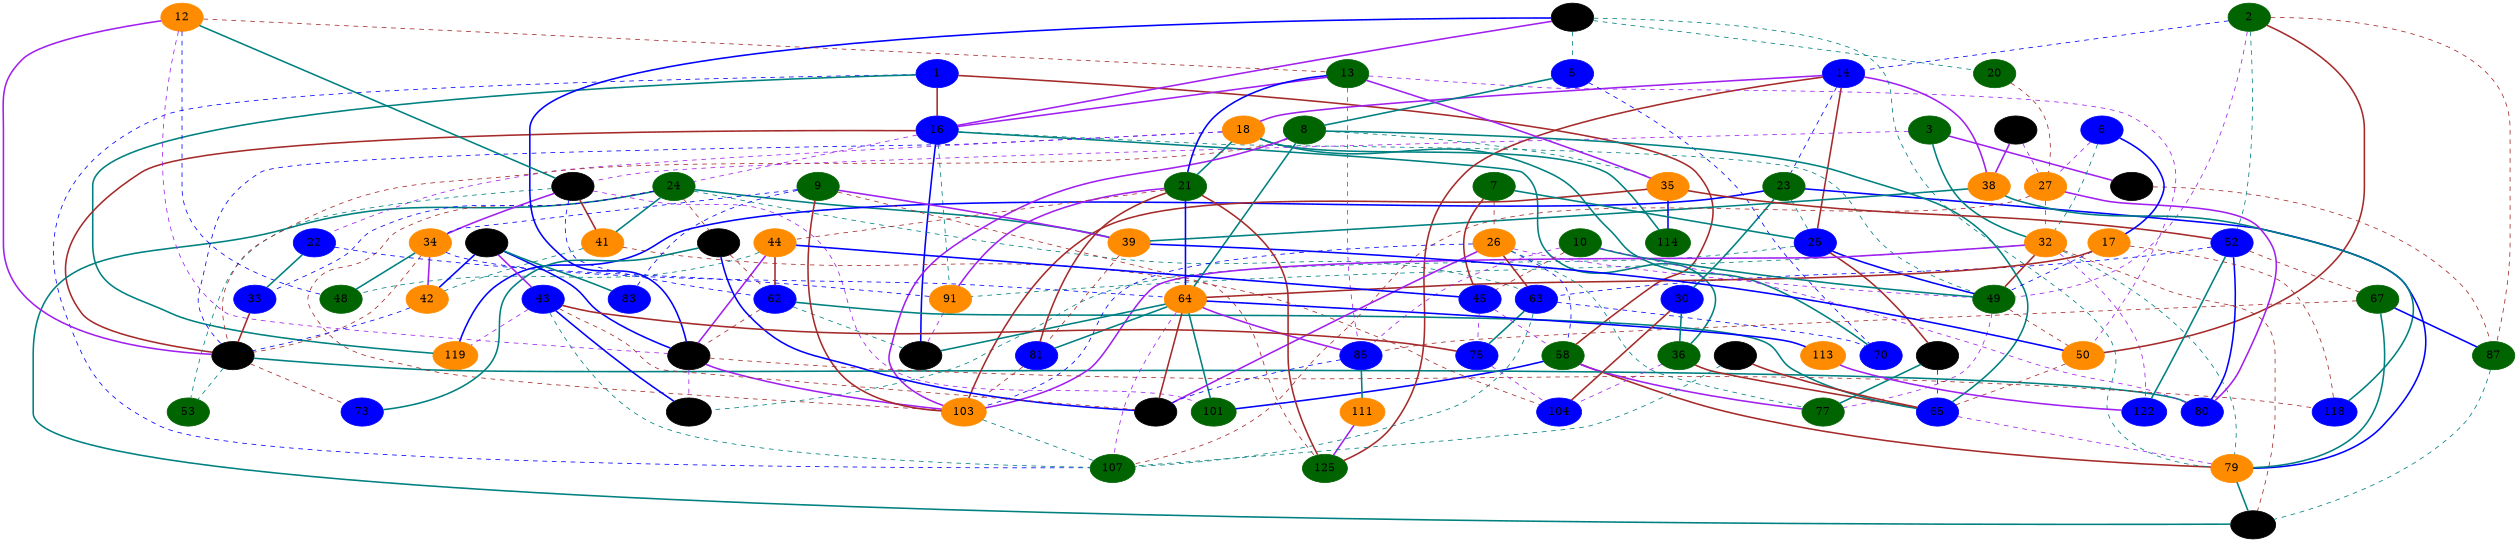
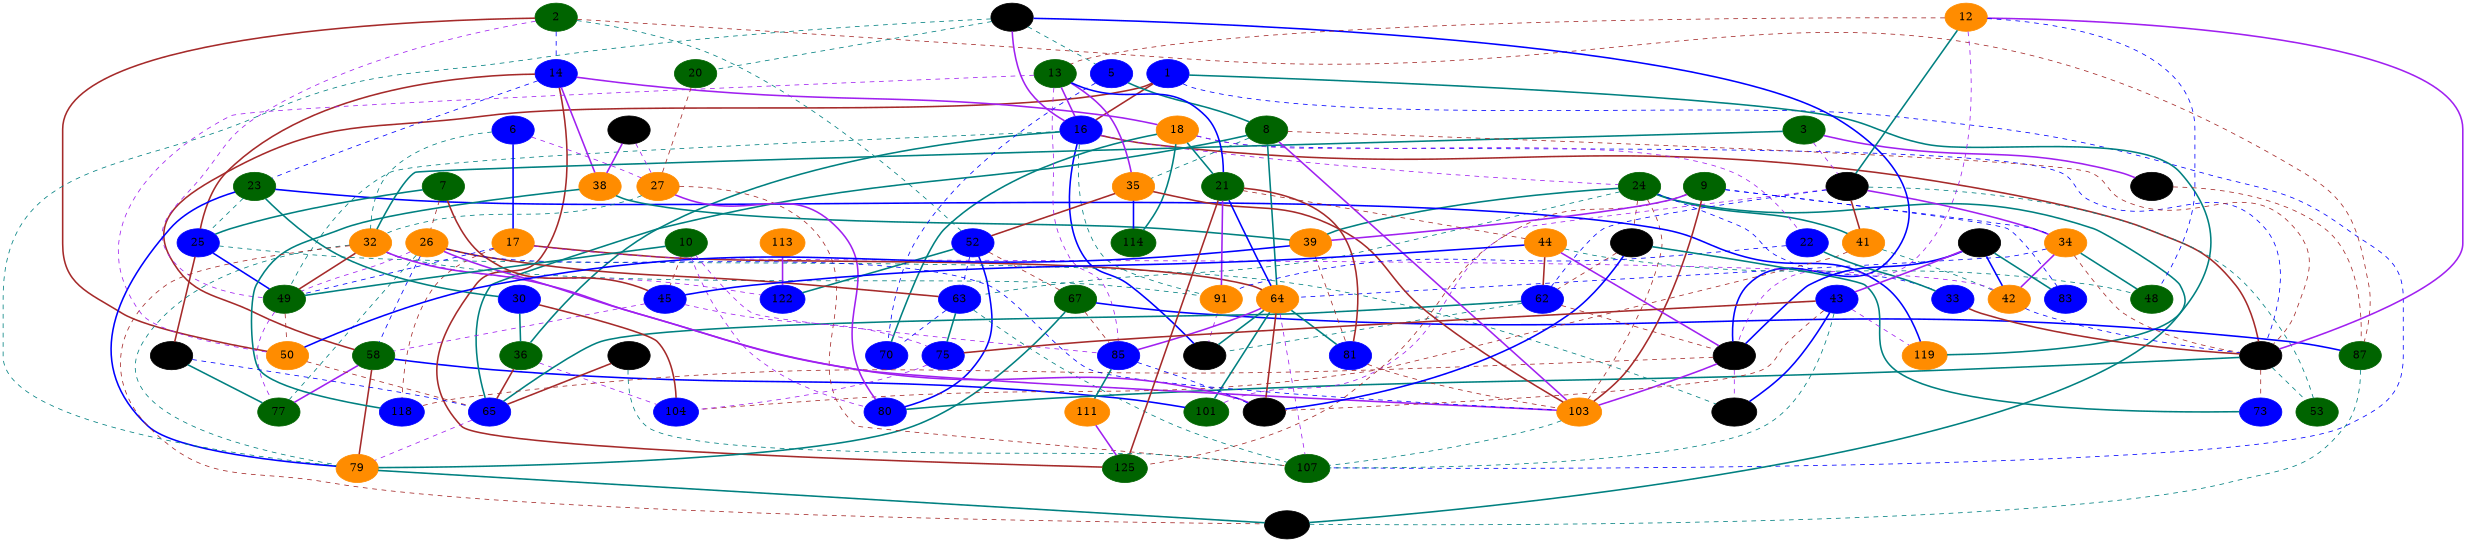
none -> (1630, 265)
(1402, 312) -> none
